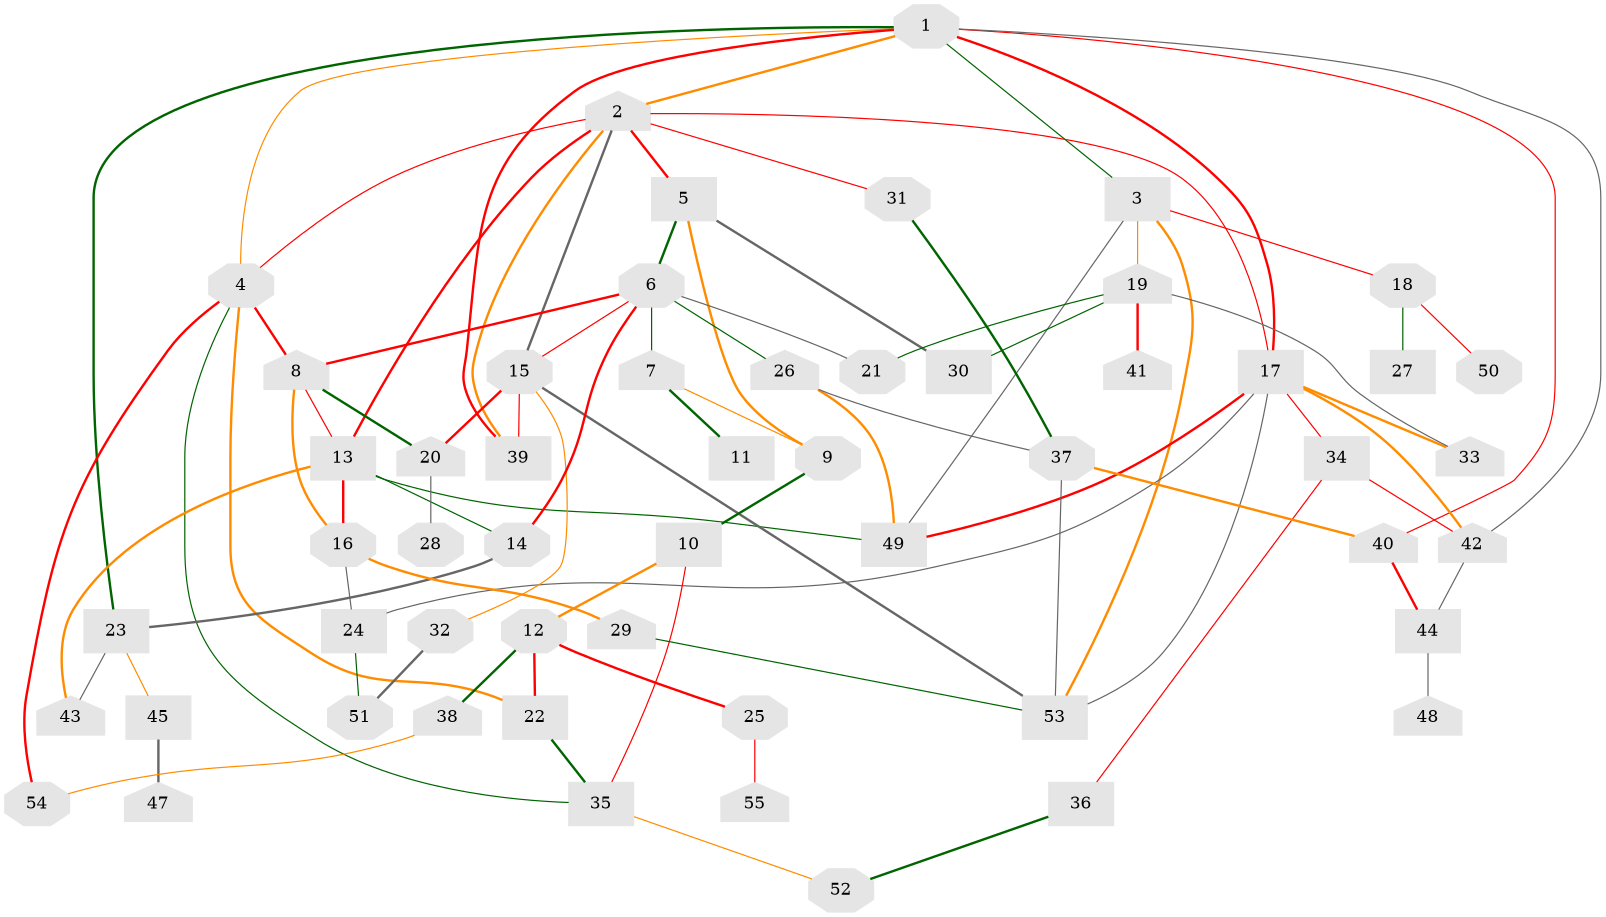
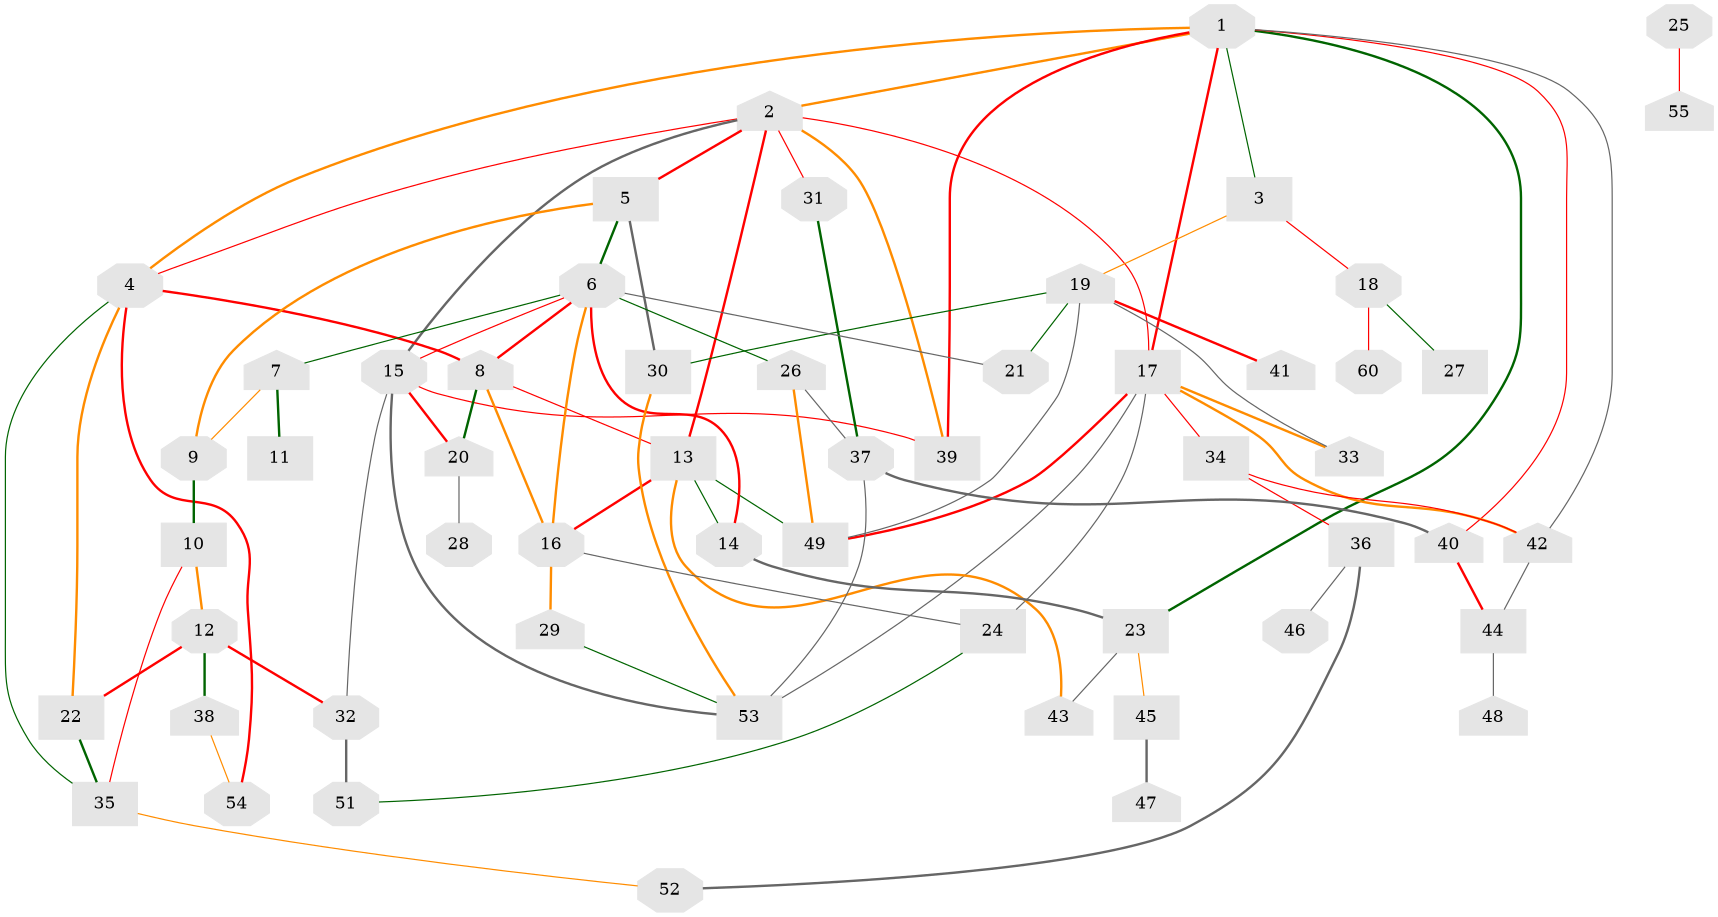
(501, 54) -> (652, 81)
(1022, 365) -> (1007, 462)
(1489, 372) -> (1369, 372)
none -> (564, 425)
(1164, 463) -> (660, 552)
(1224, 502) -> (1157, 502)
(567, 529) -> (359, 544)
none -> (1295, 631)
(641, 678) -> (275, 674)
(959, 848) -> (1109, 851)
